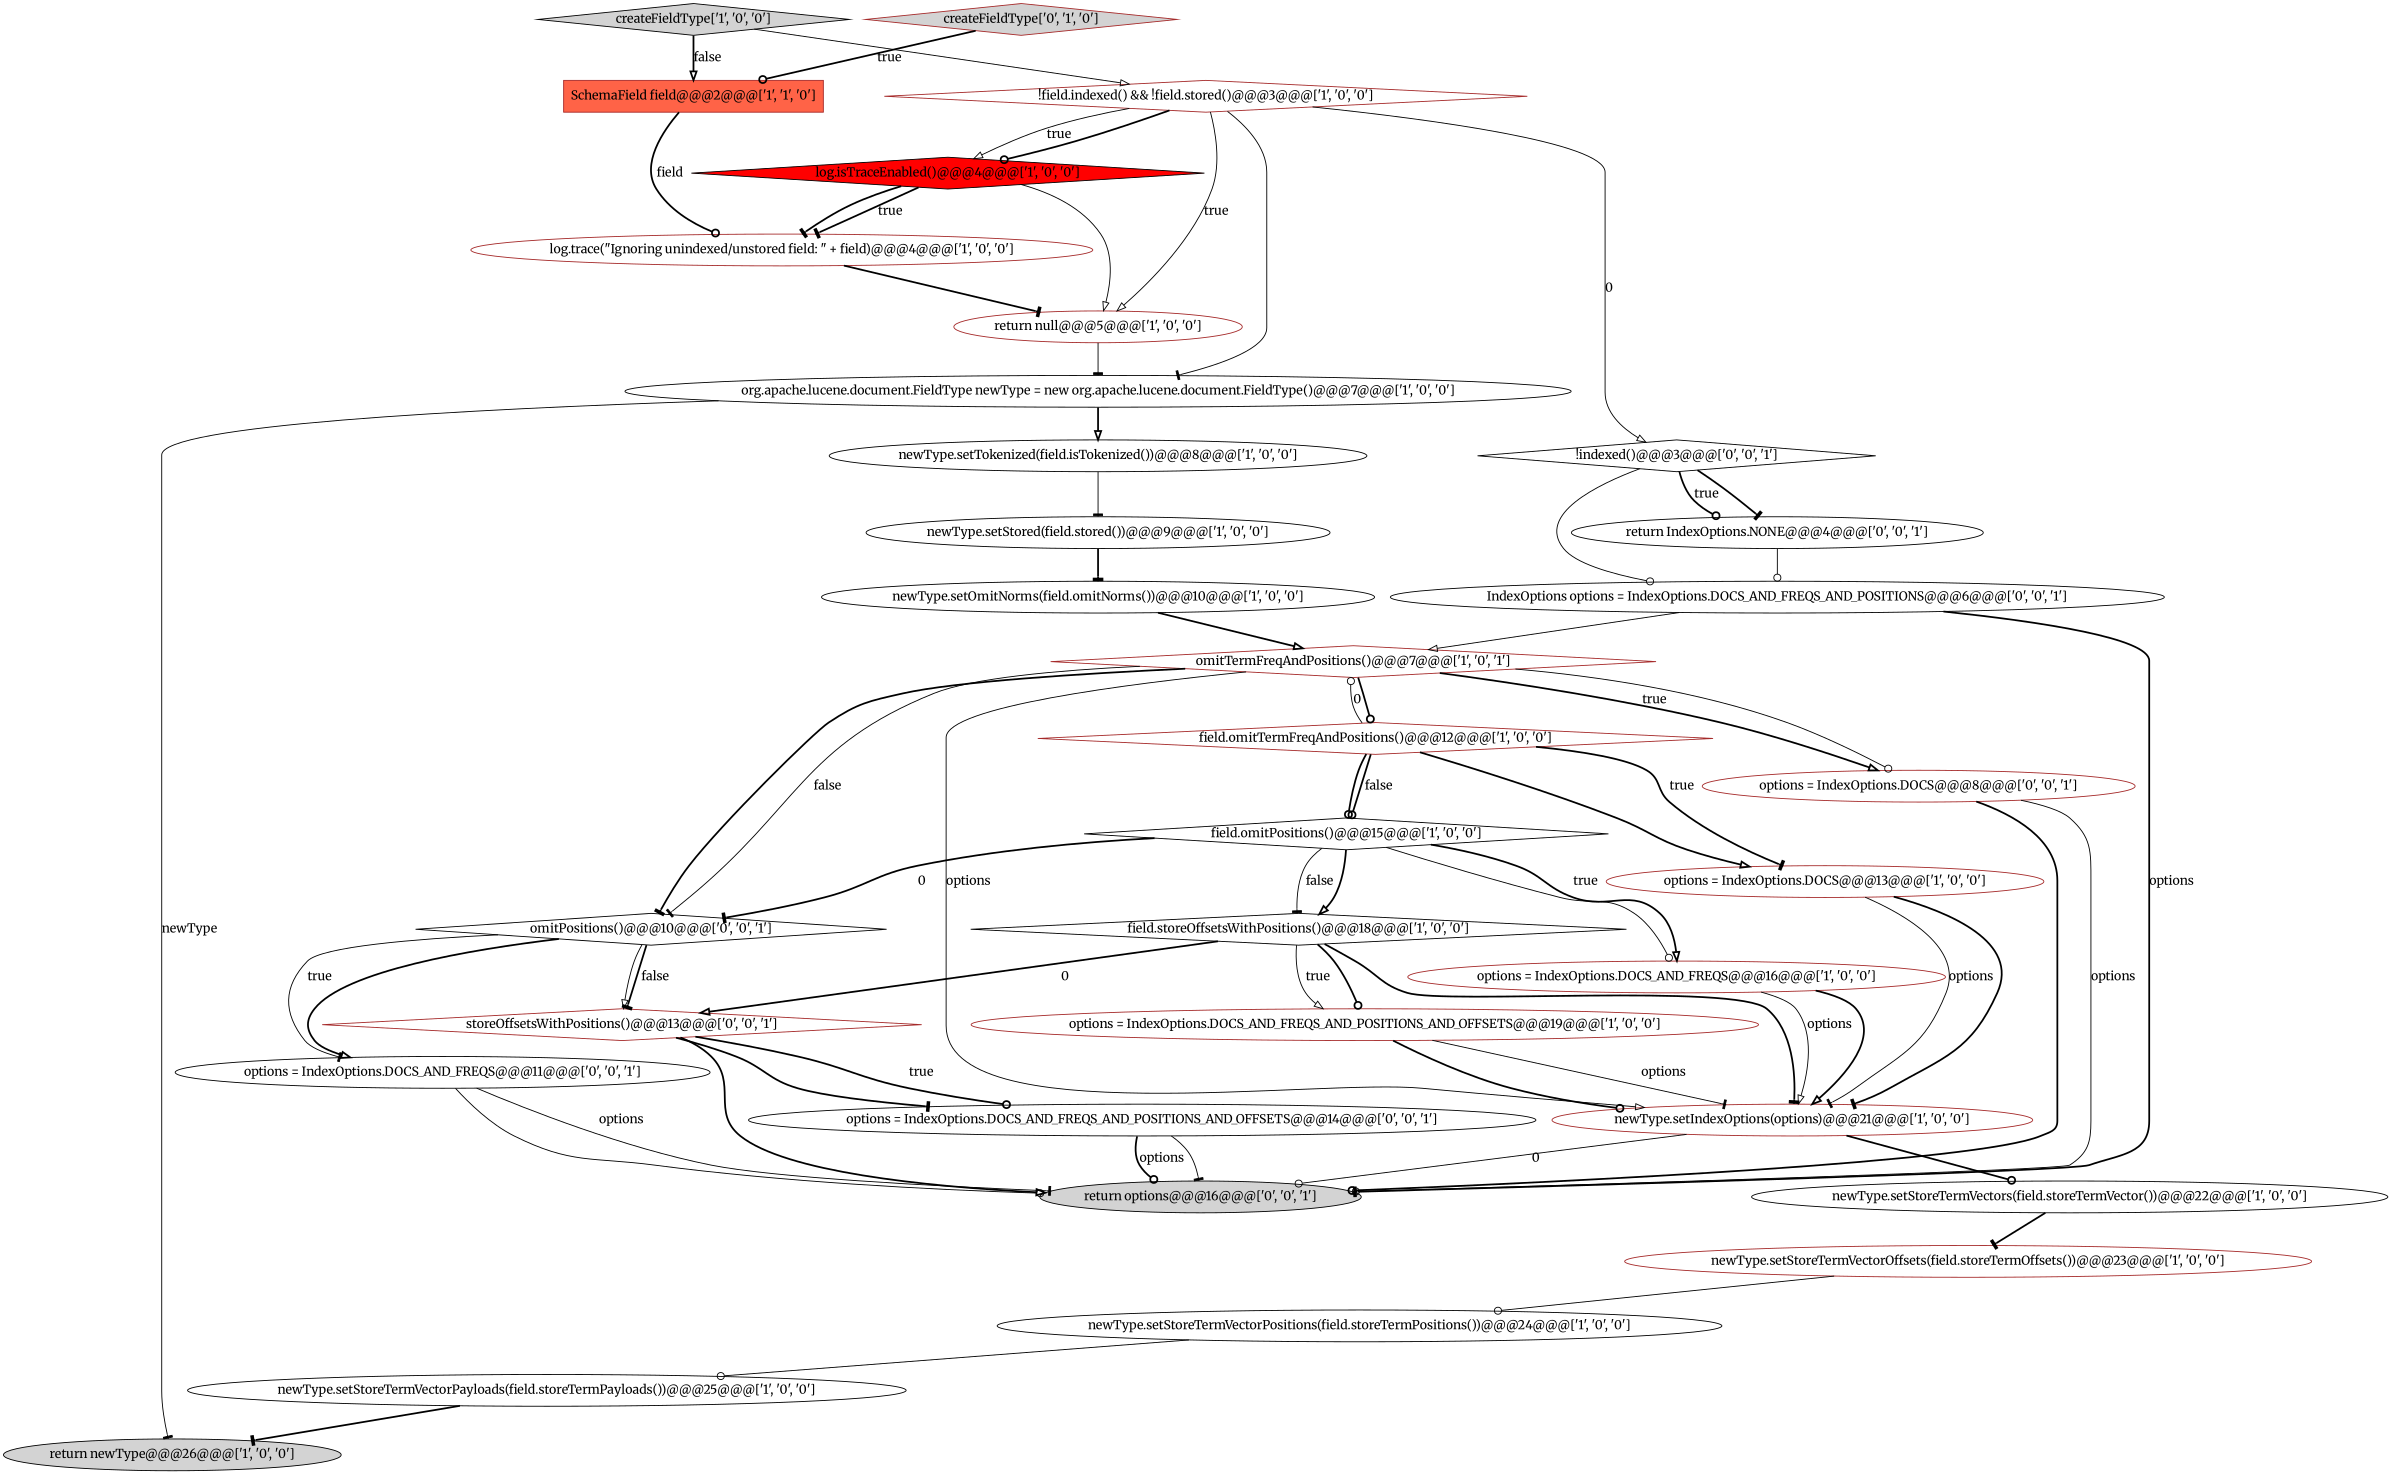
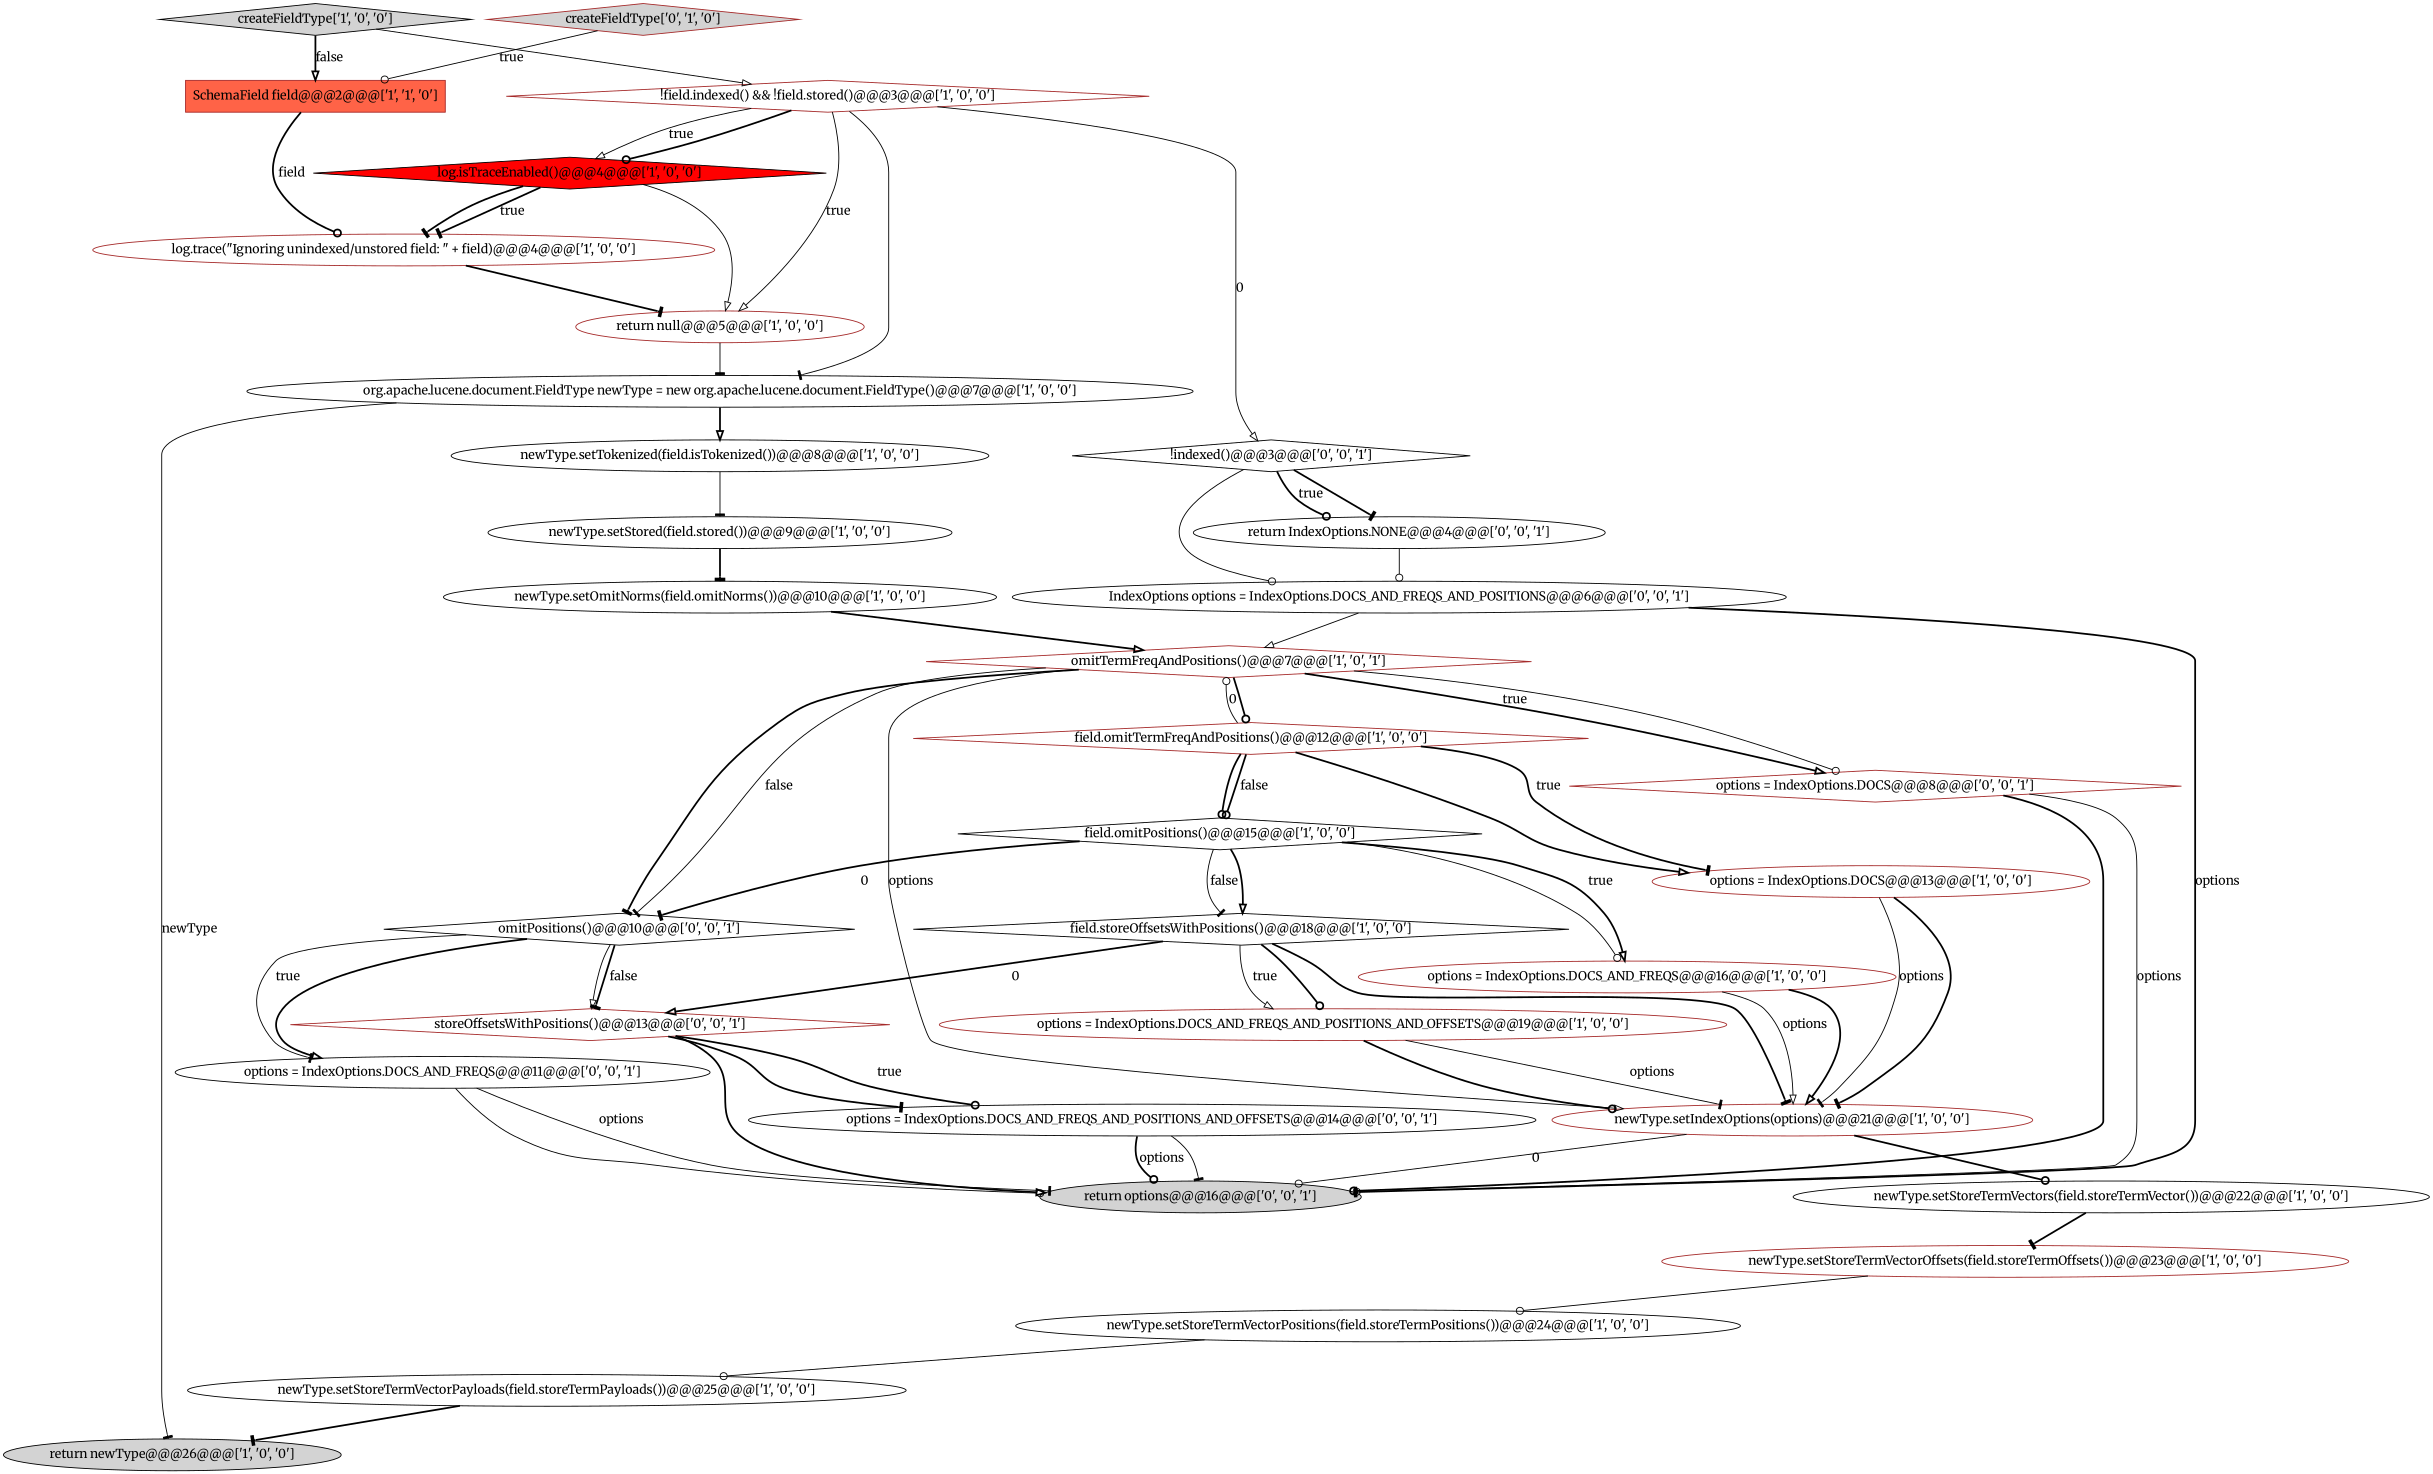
(871, 55) -> (493, 55)
(1919, 786) -> (1875, 786)
